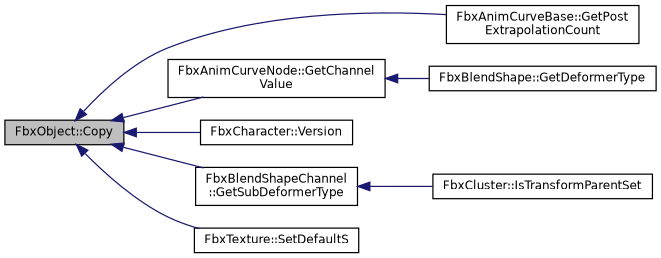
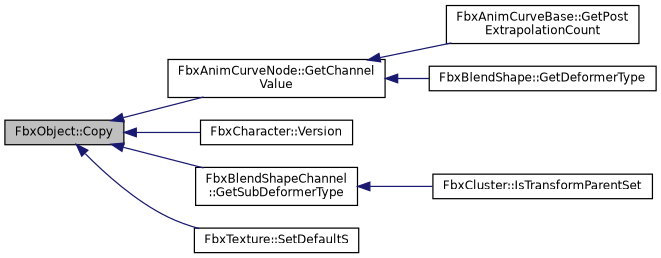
(253, 25) -> (416, 50)
